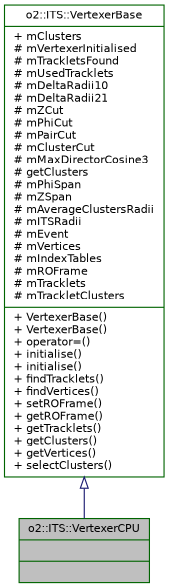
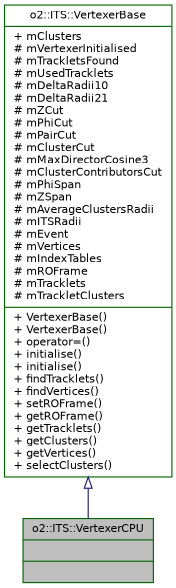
(51, 172) -> (88, 172)
